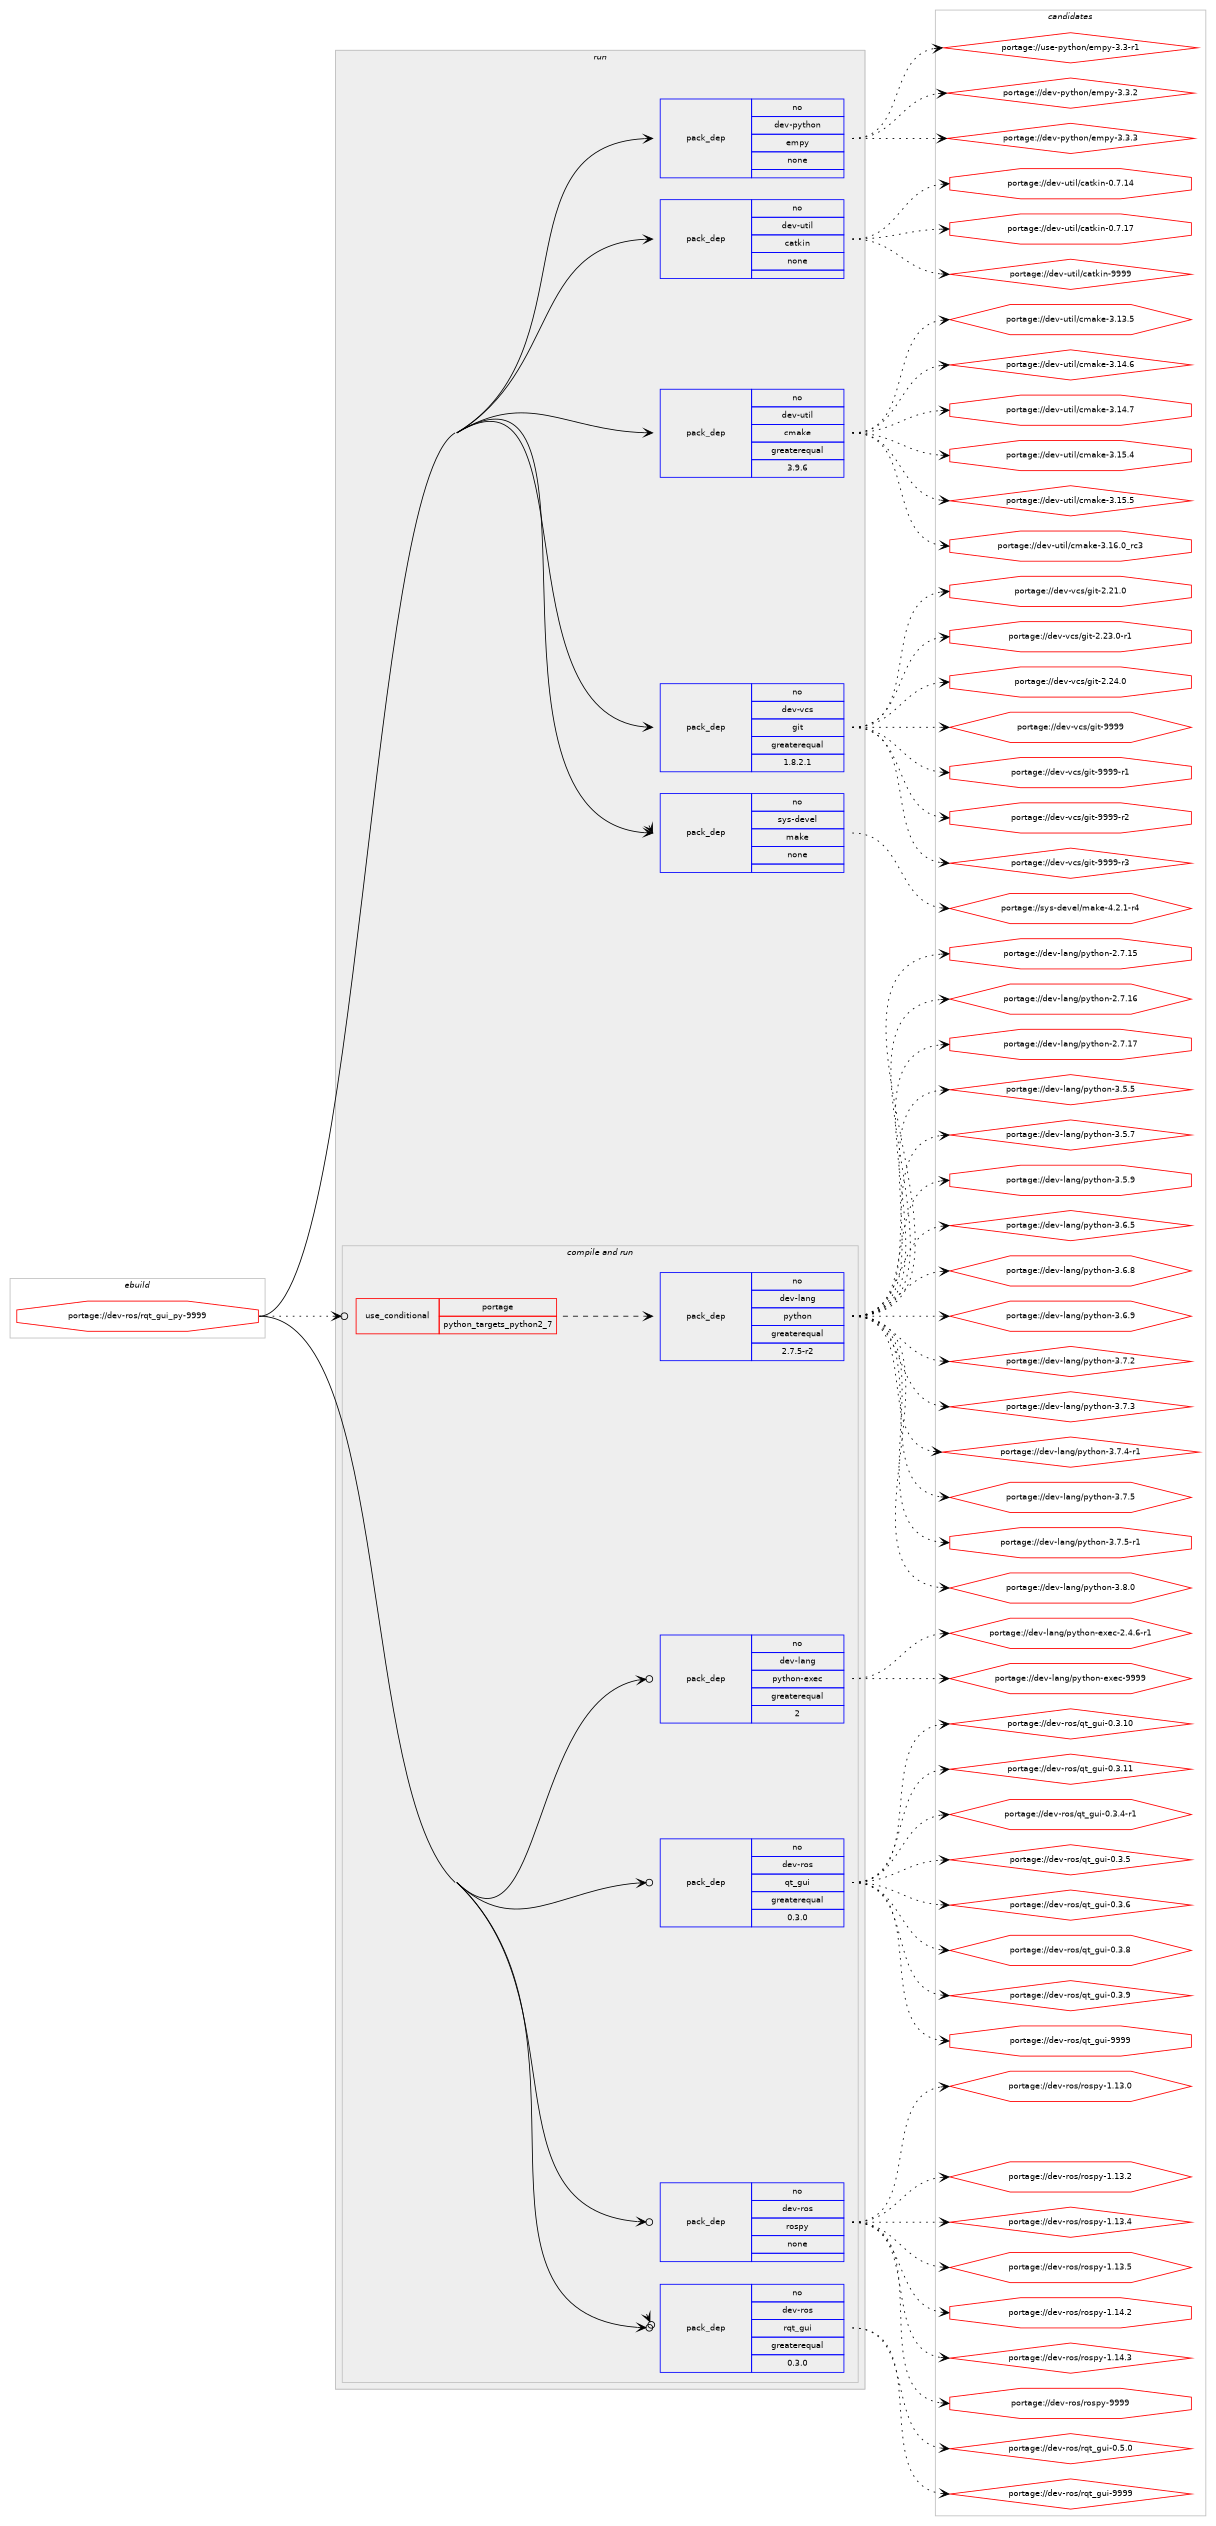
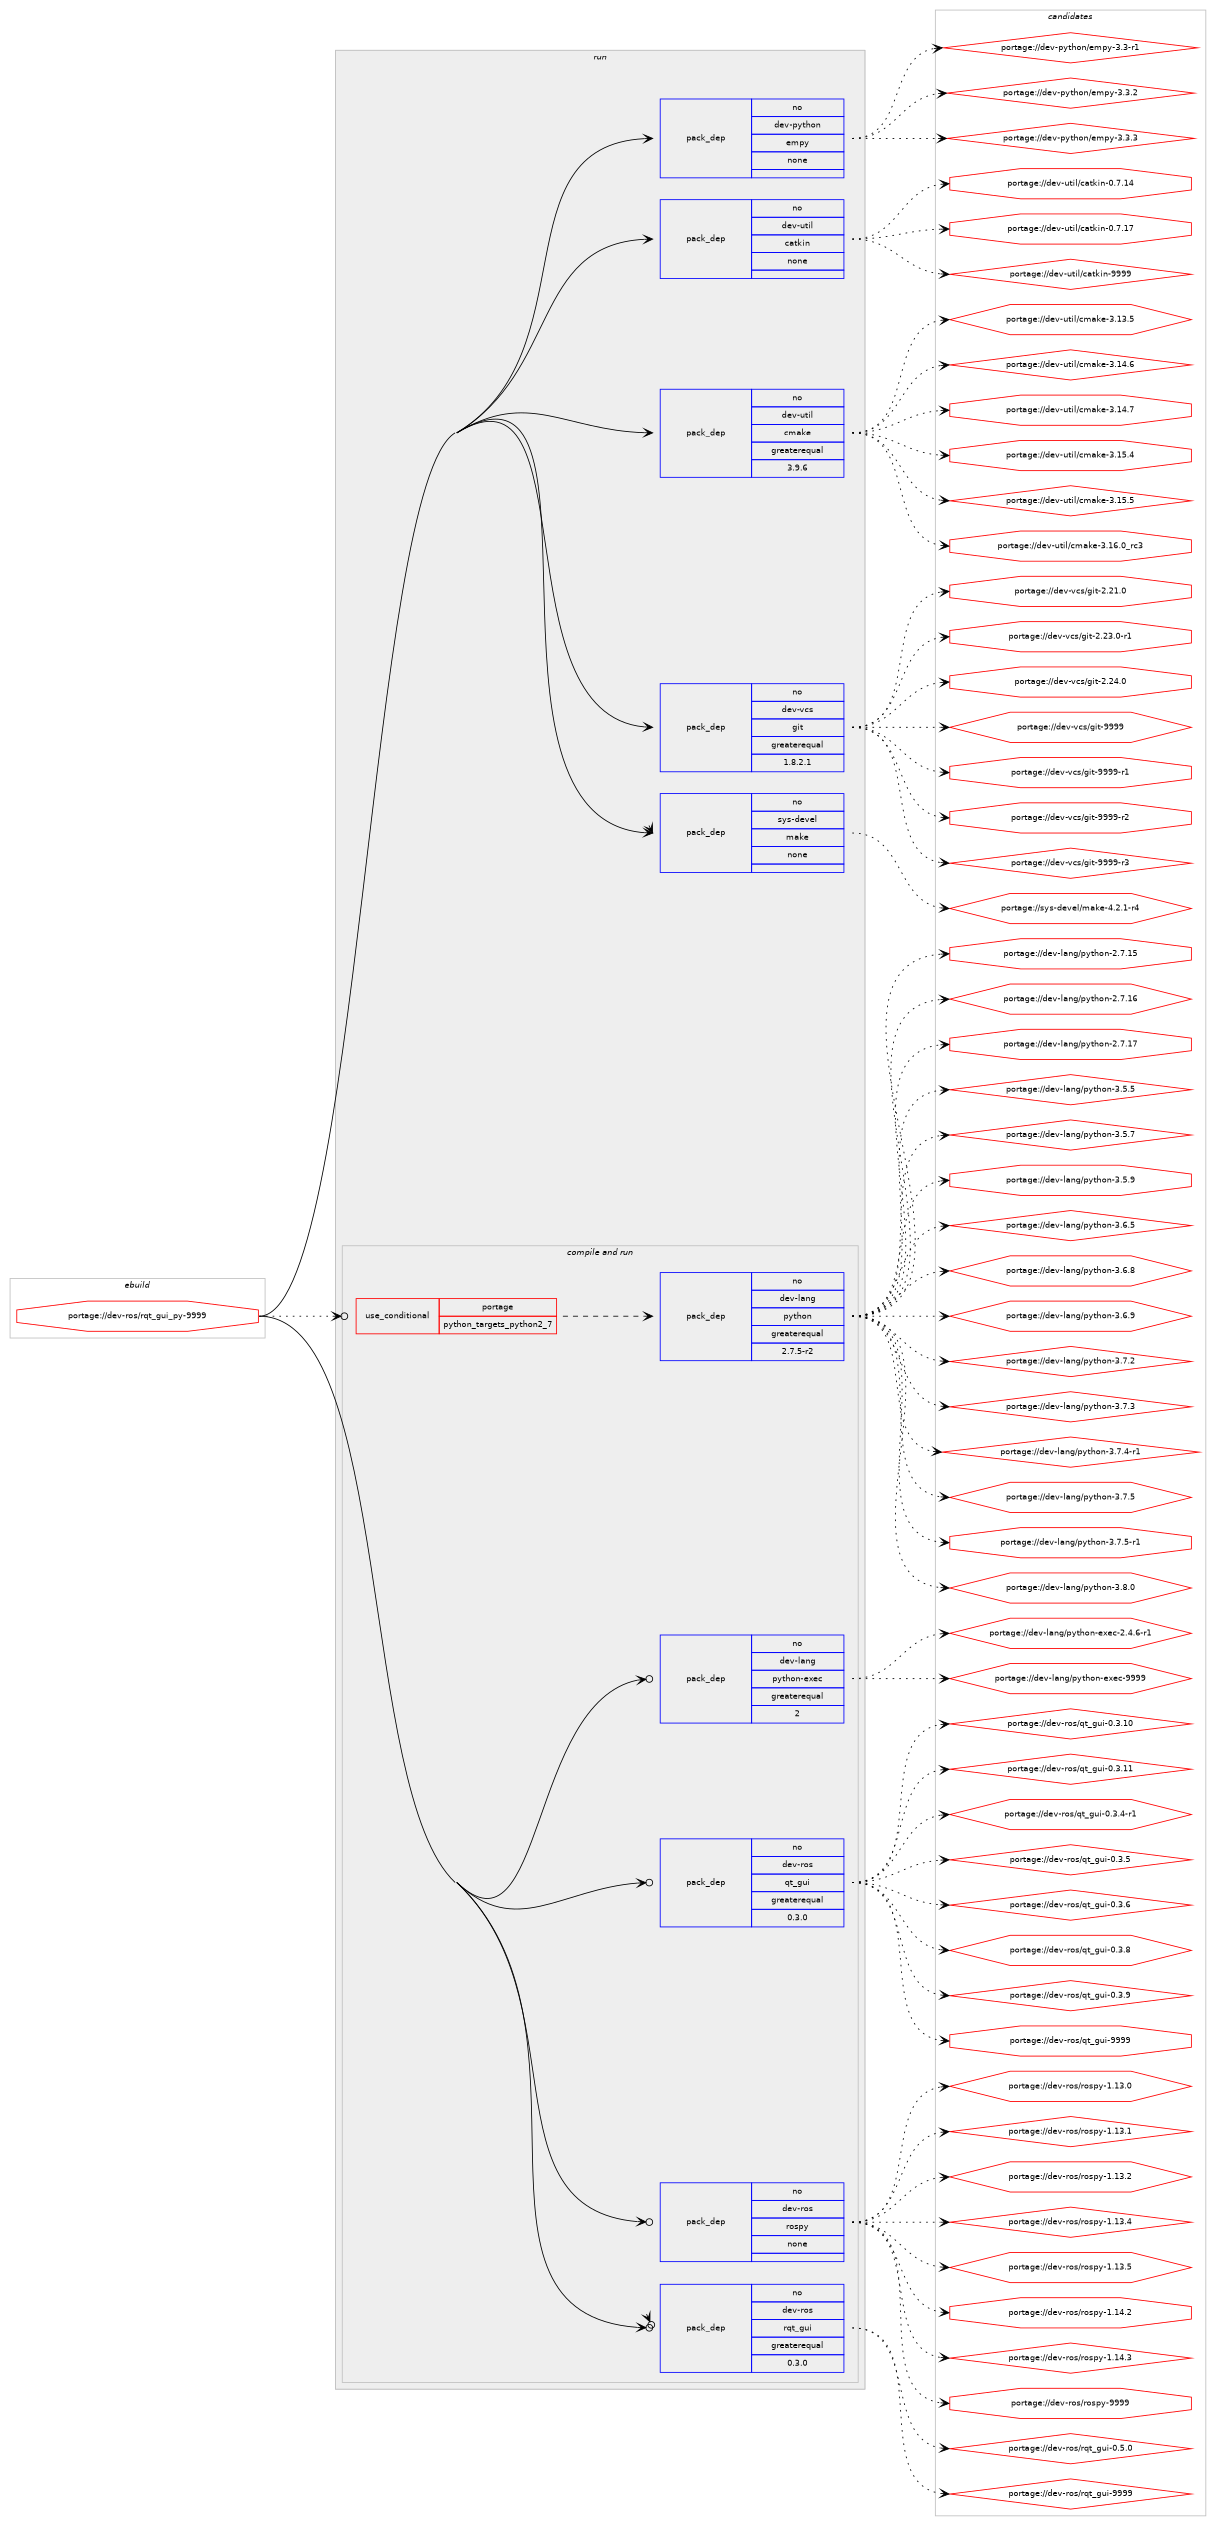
(1071, 48) -> (1071, 48)
none -> (1071, 2132)
